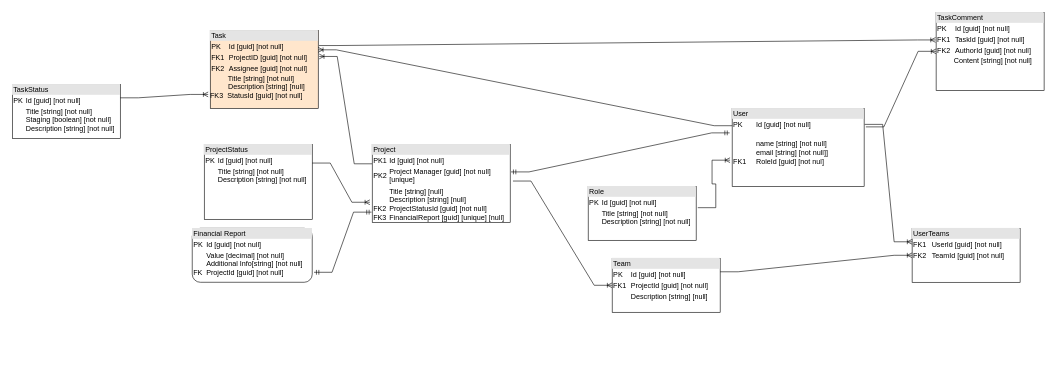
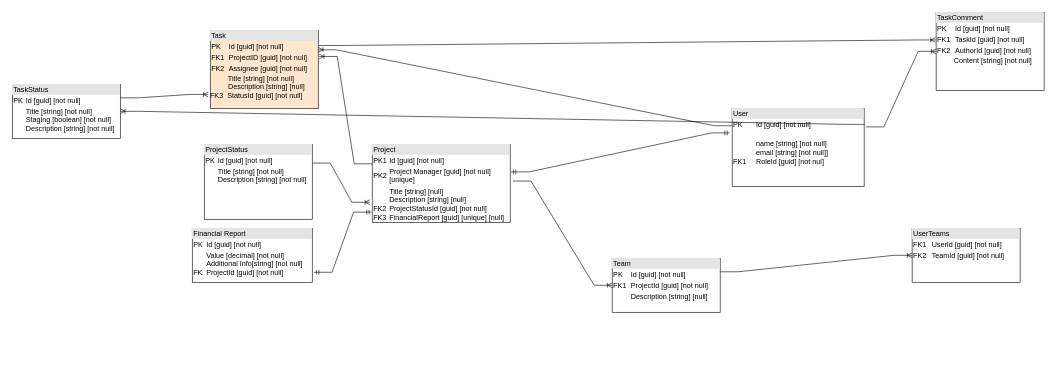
(888, 175) -> (142, 111)
(716, 203) -> none
(642, 213) -> none
(252, 255) -> (252, 255)
